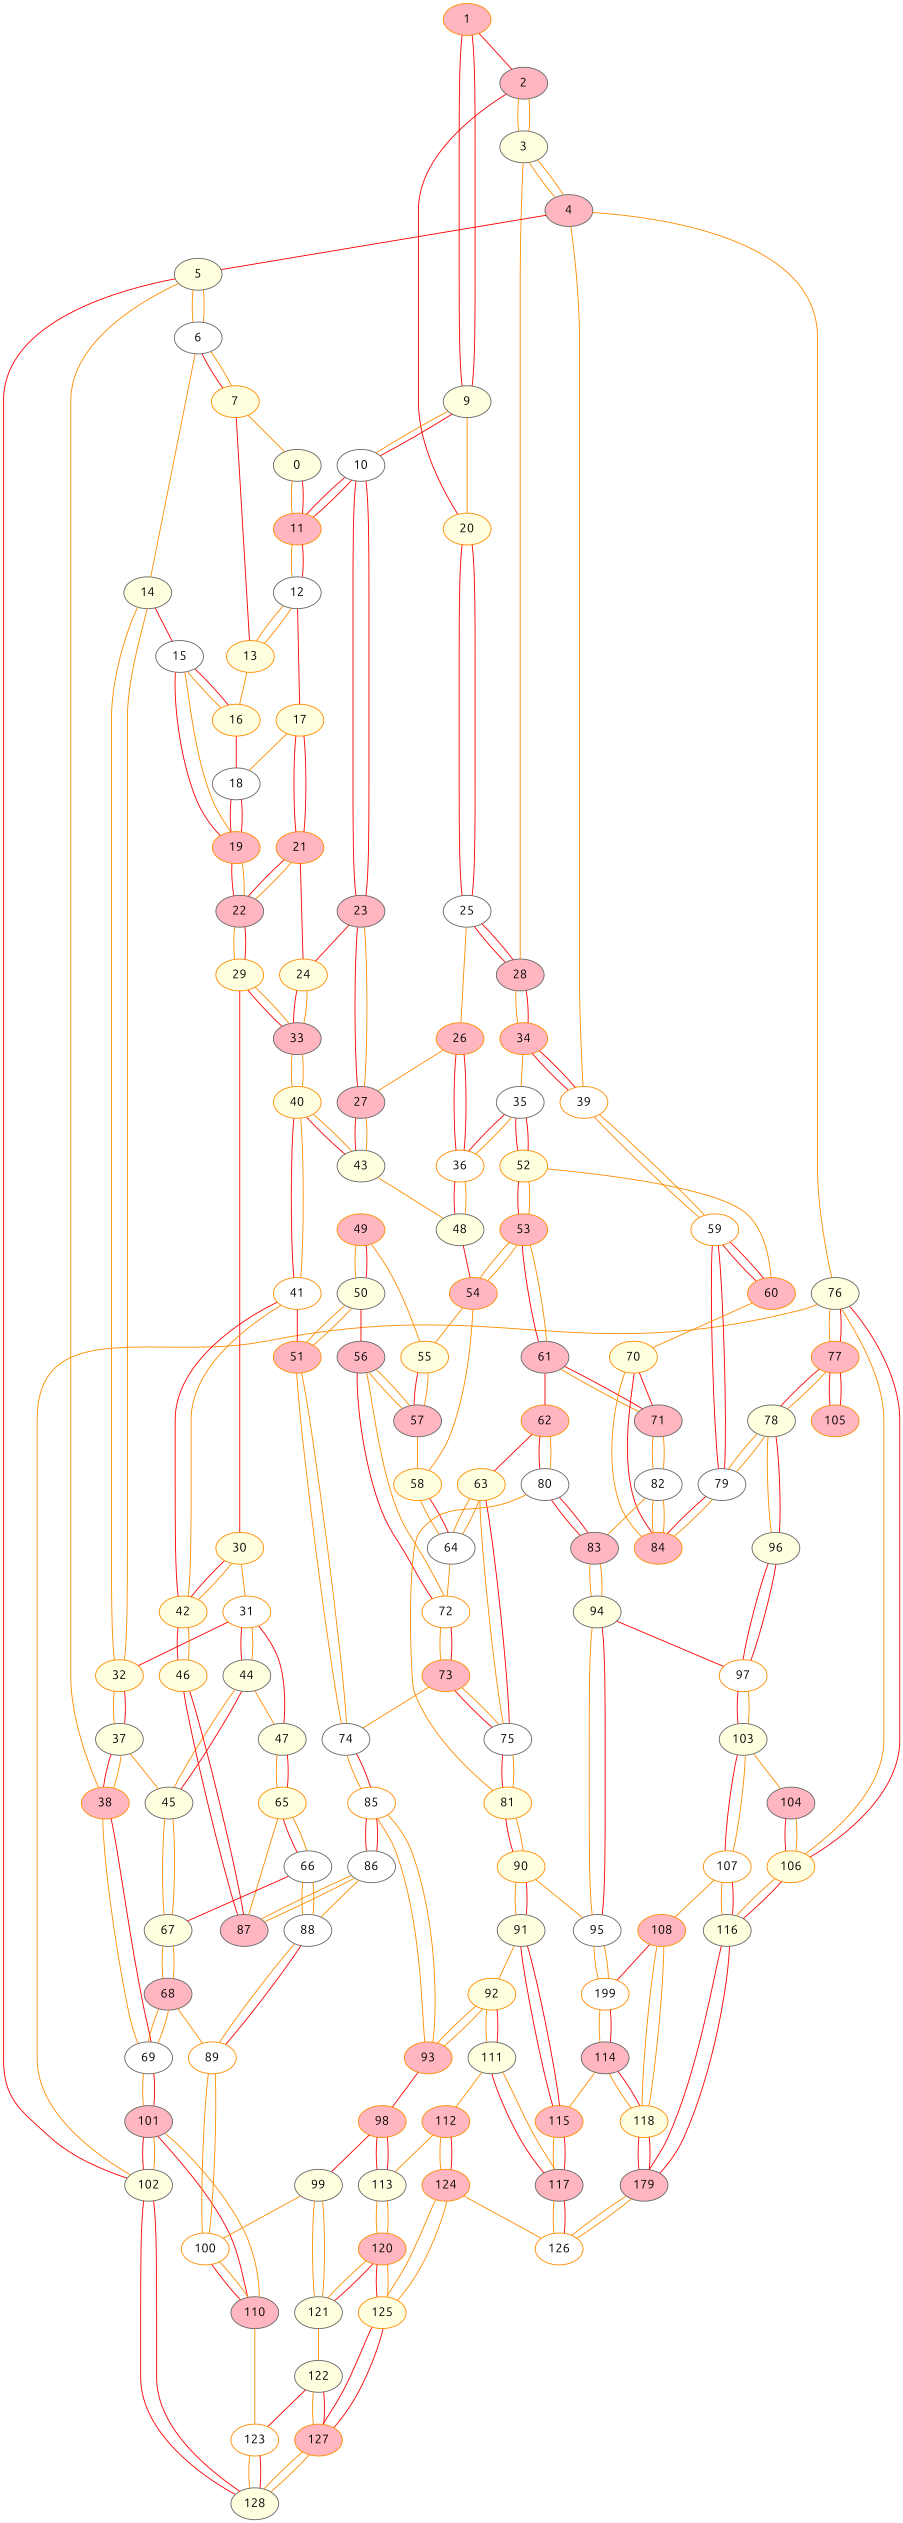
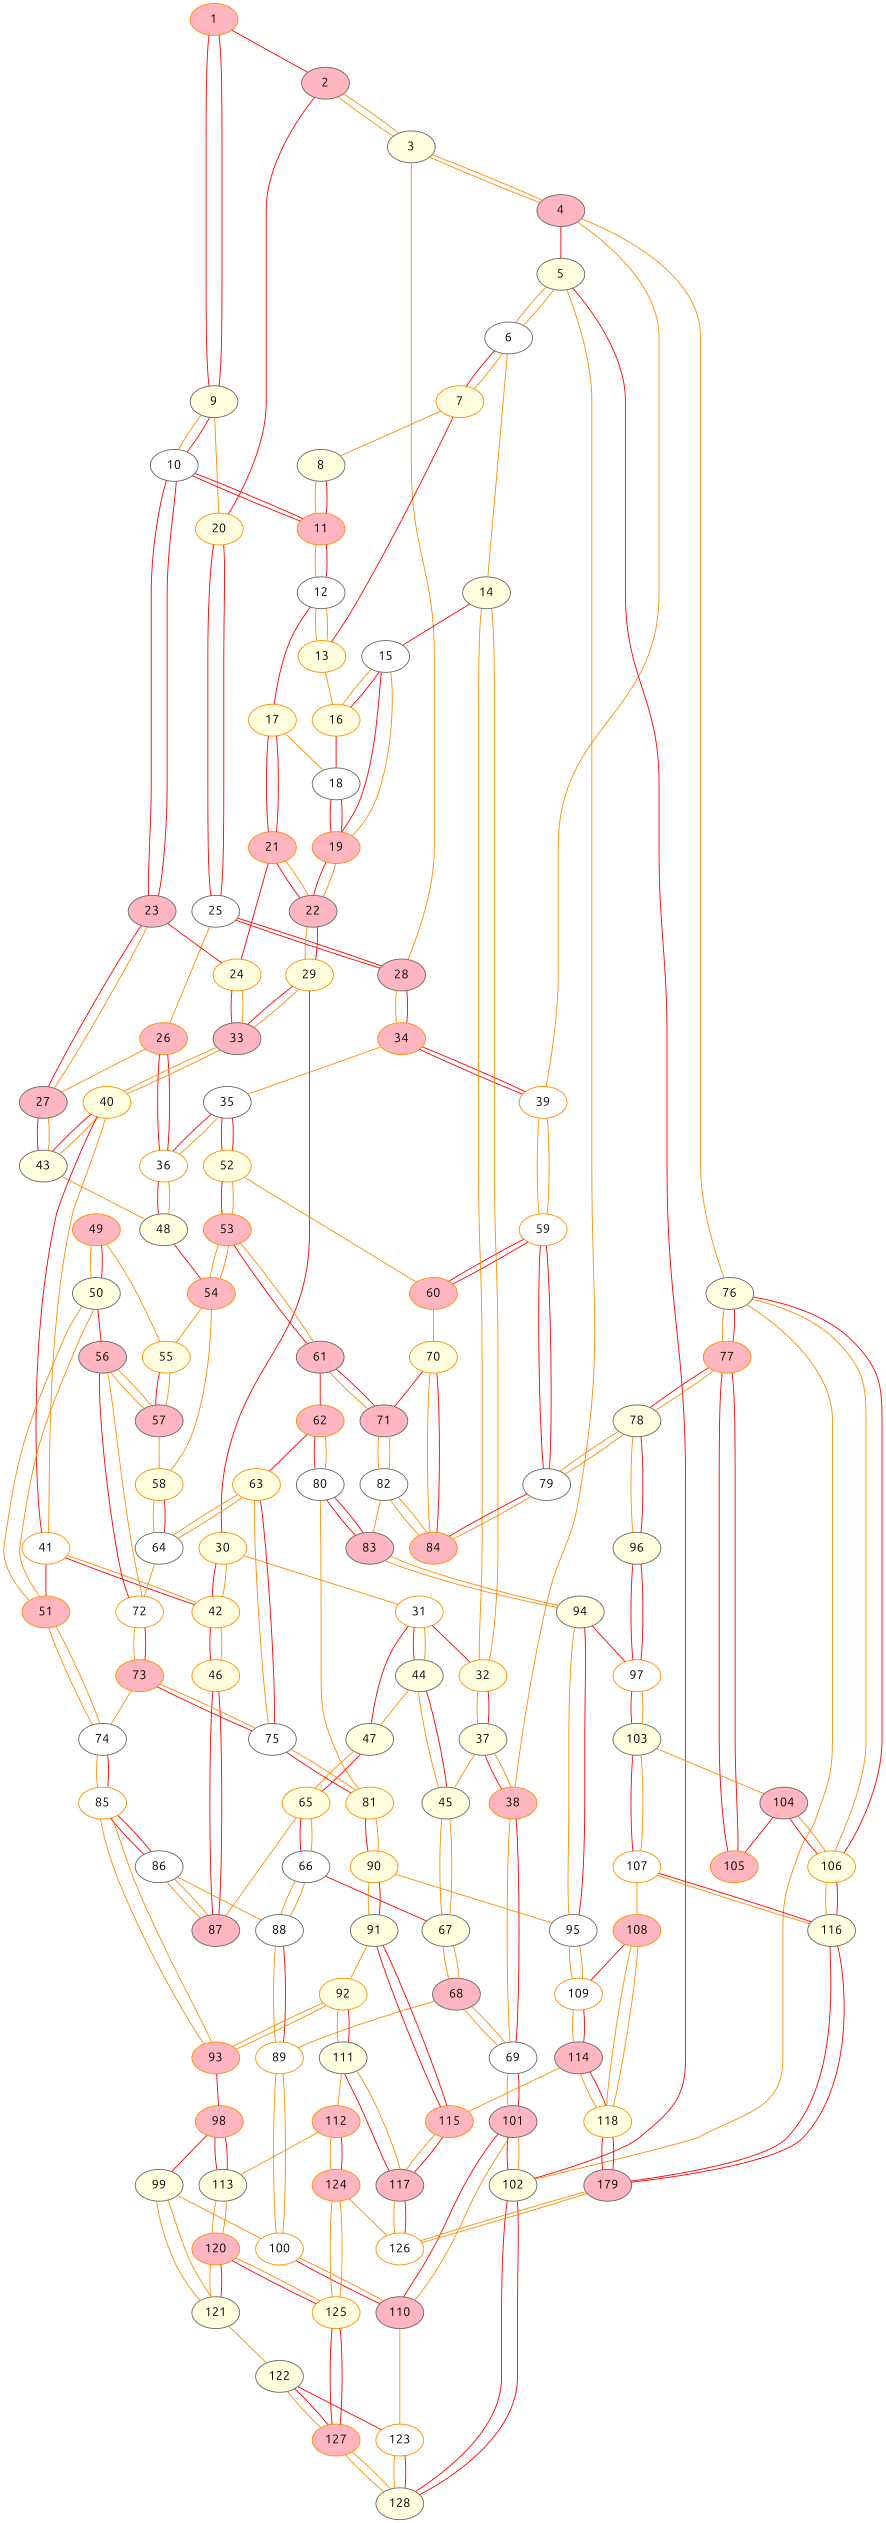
(297, 465) -> (321, 465)
none -> (759, 1835)
(605, 1994) -> (579, 1994)
